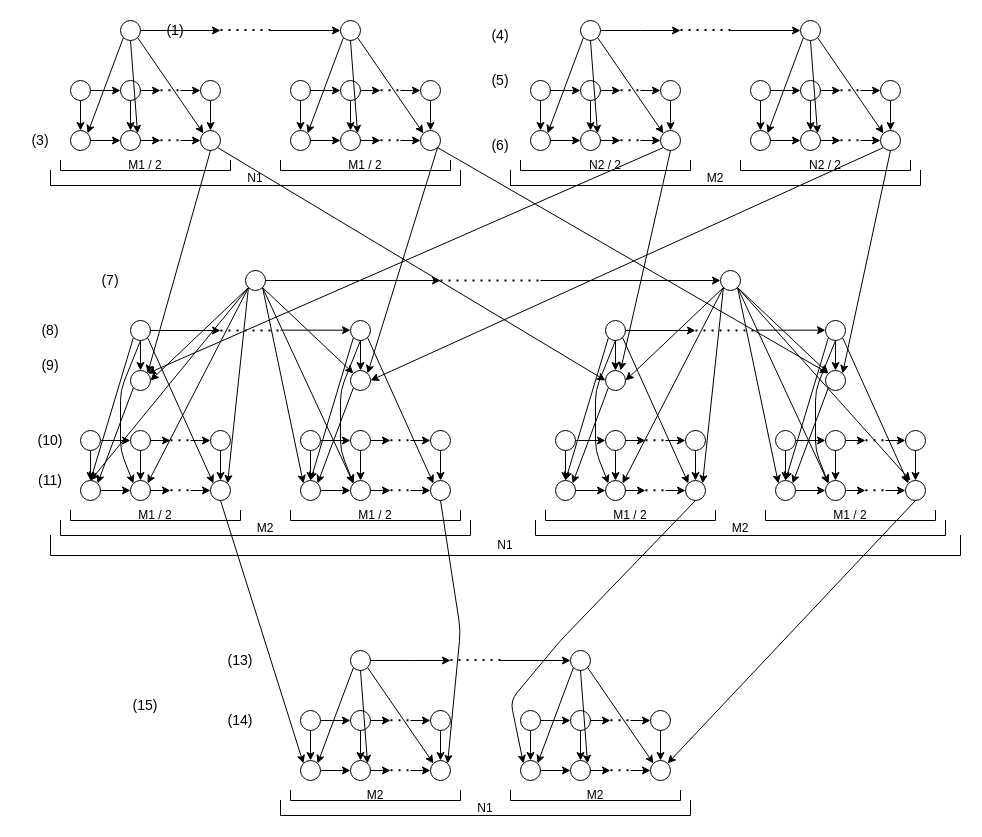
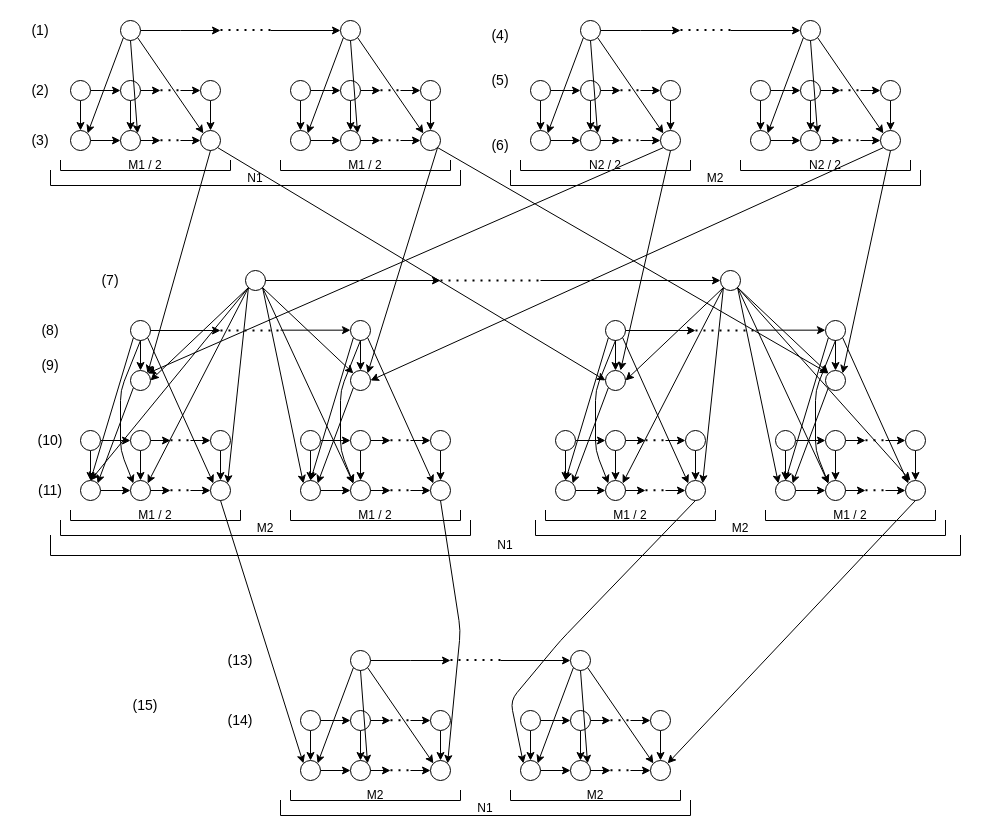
(176, 31) -> (41, 31)
none -> (41, 91)
(51, 481) -> (51, 491)
